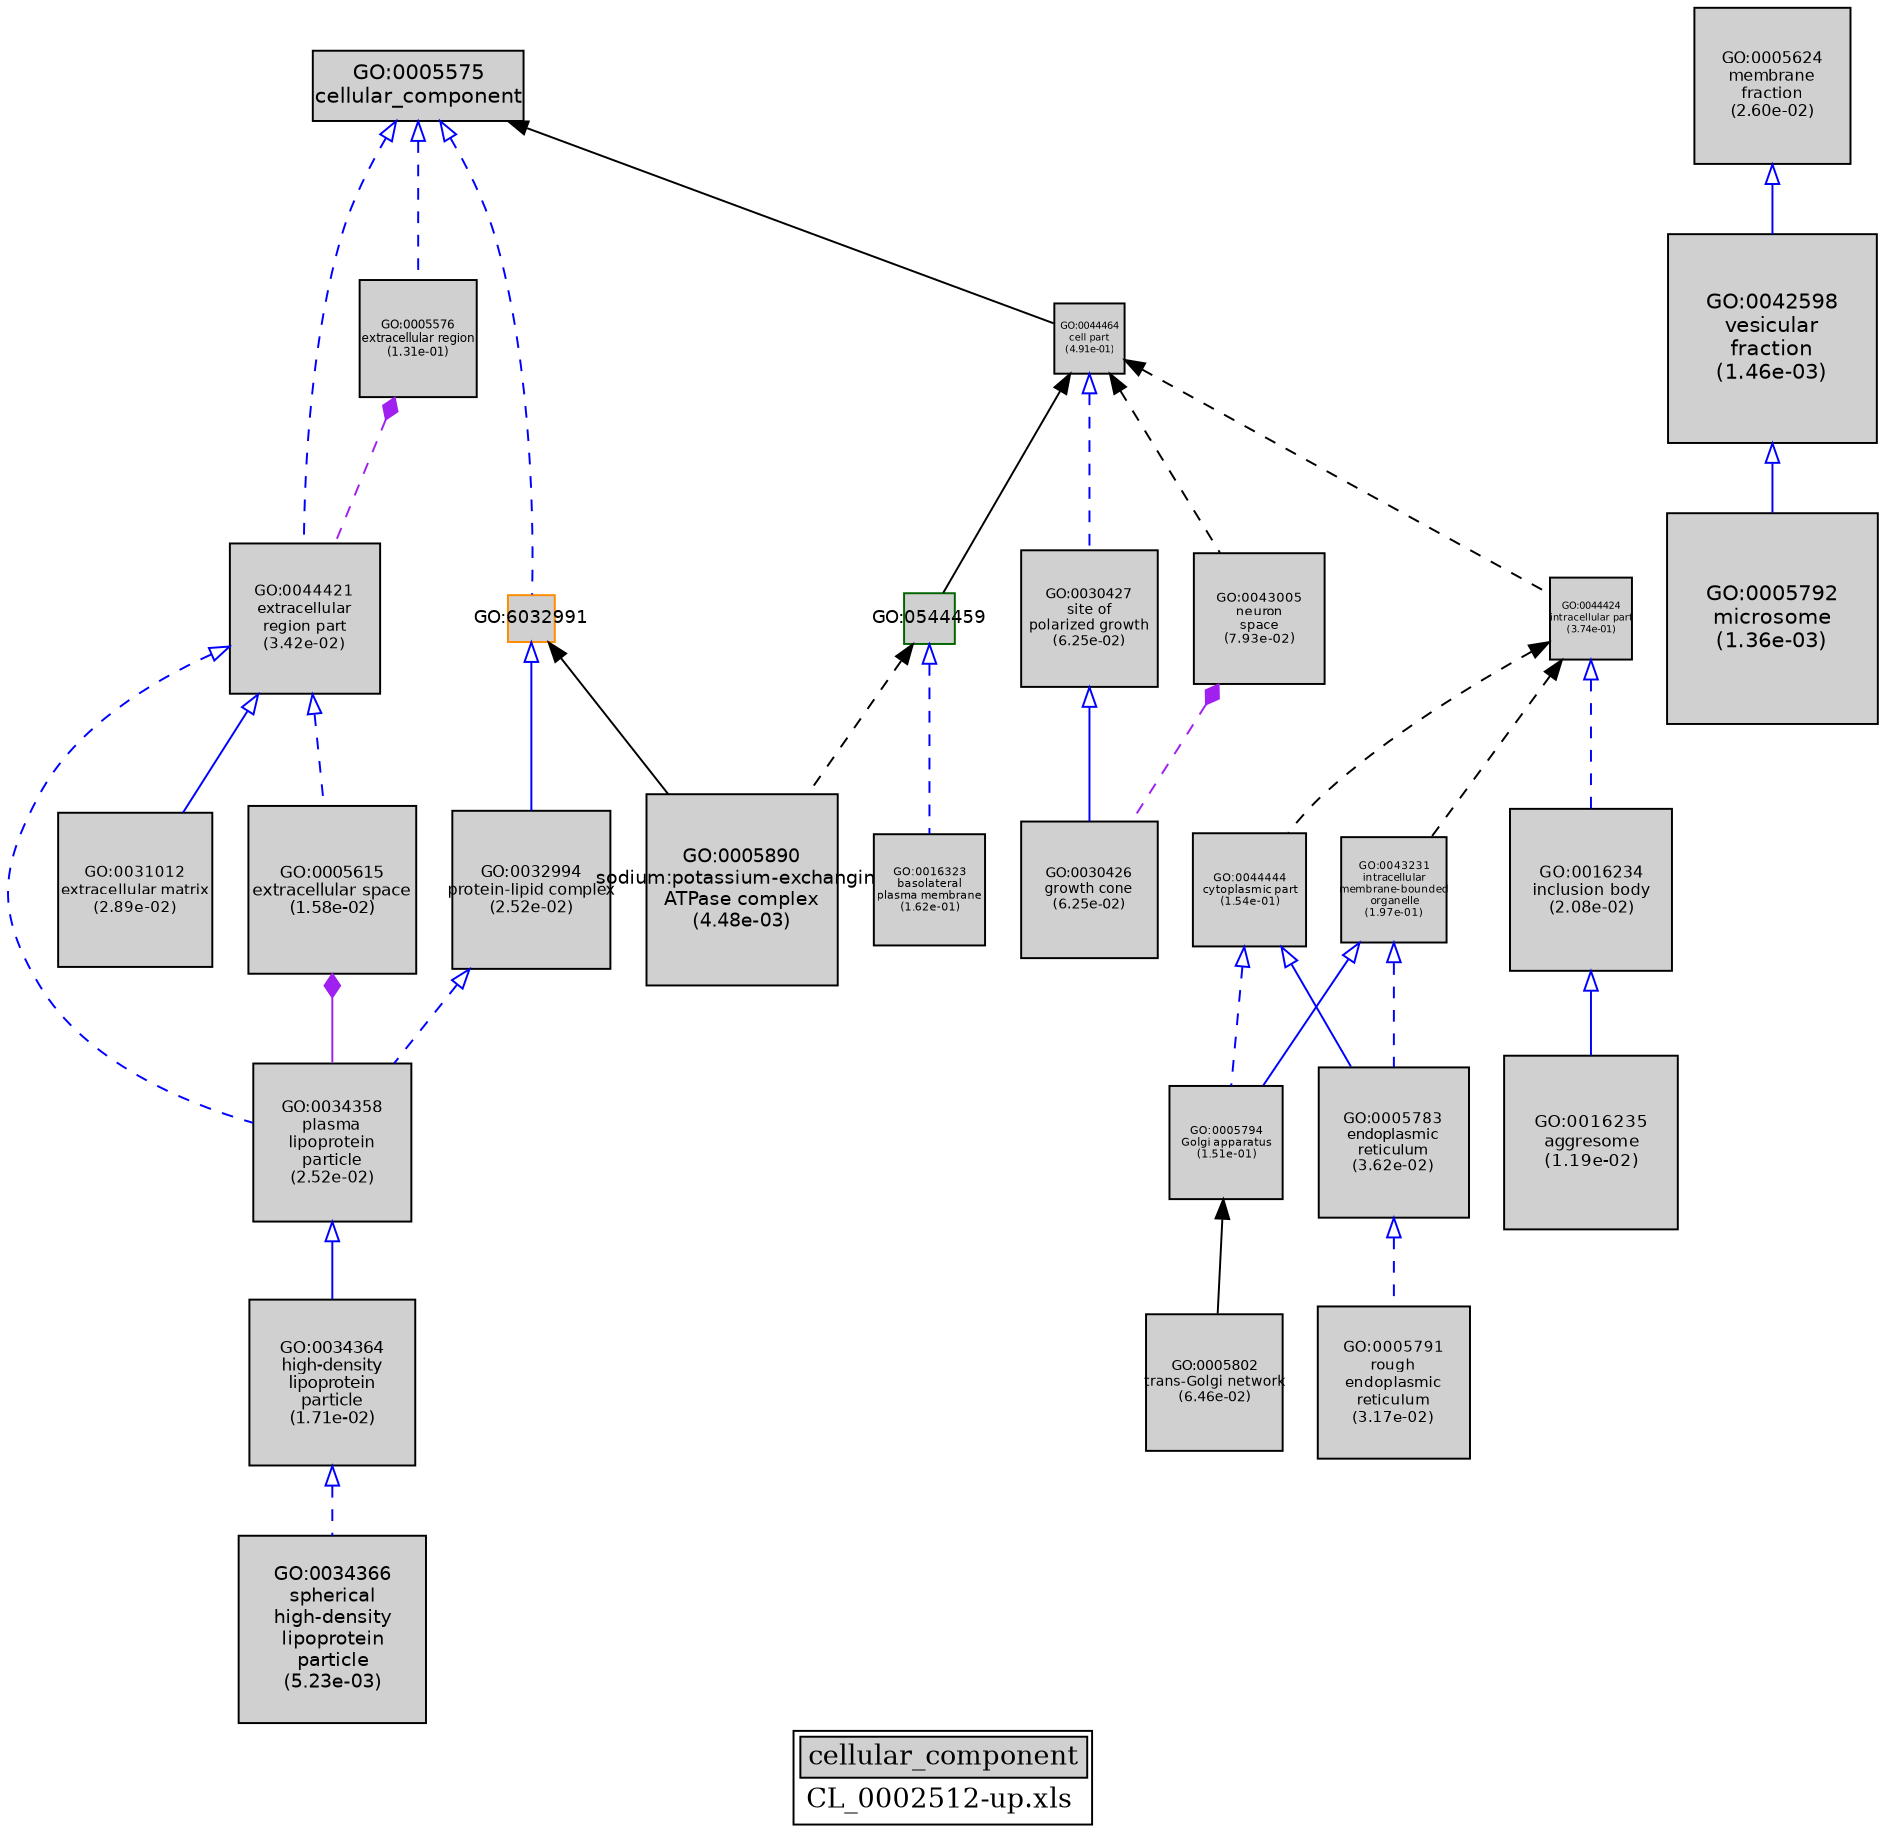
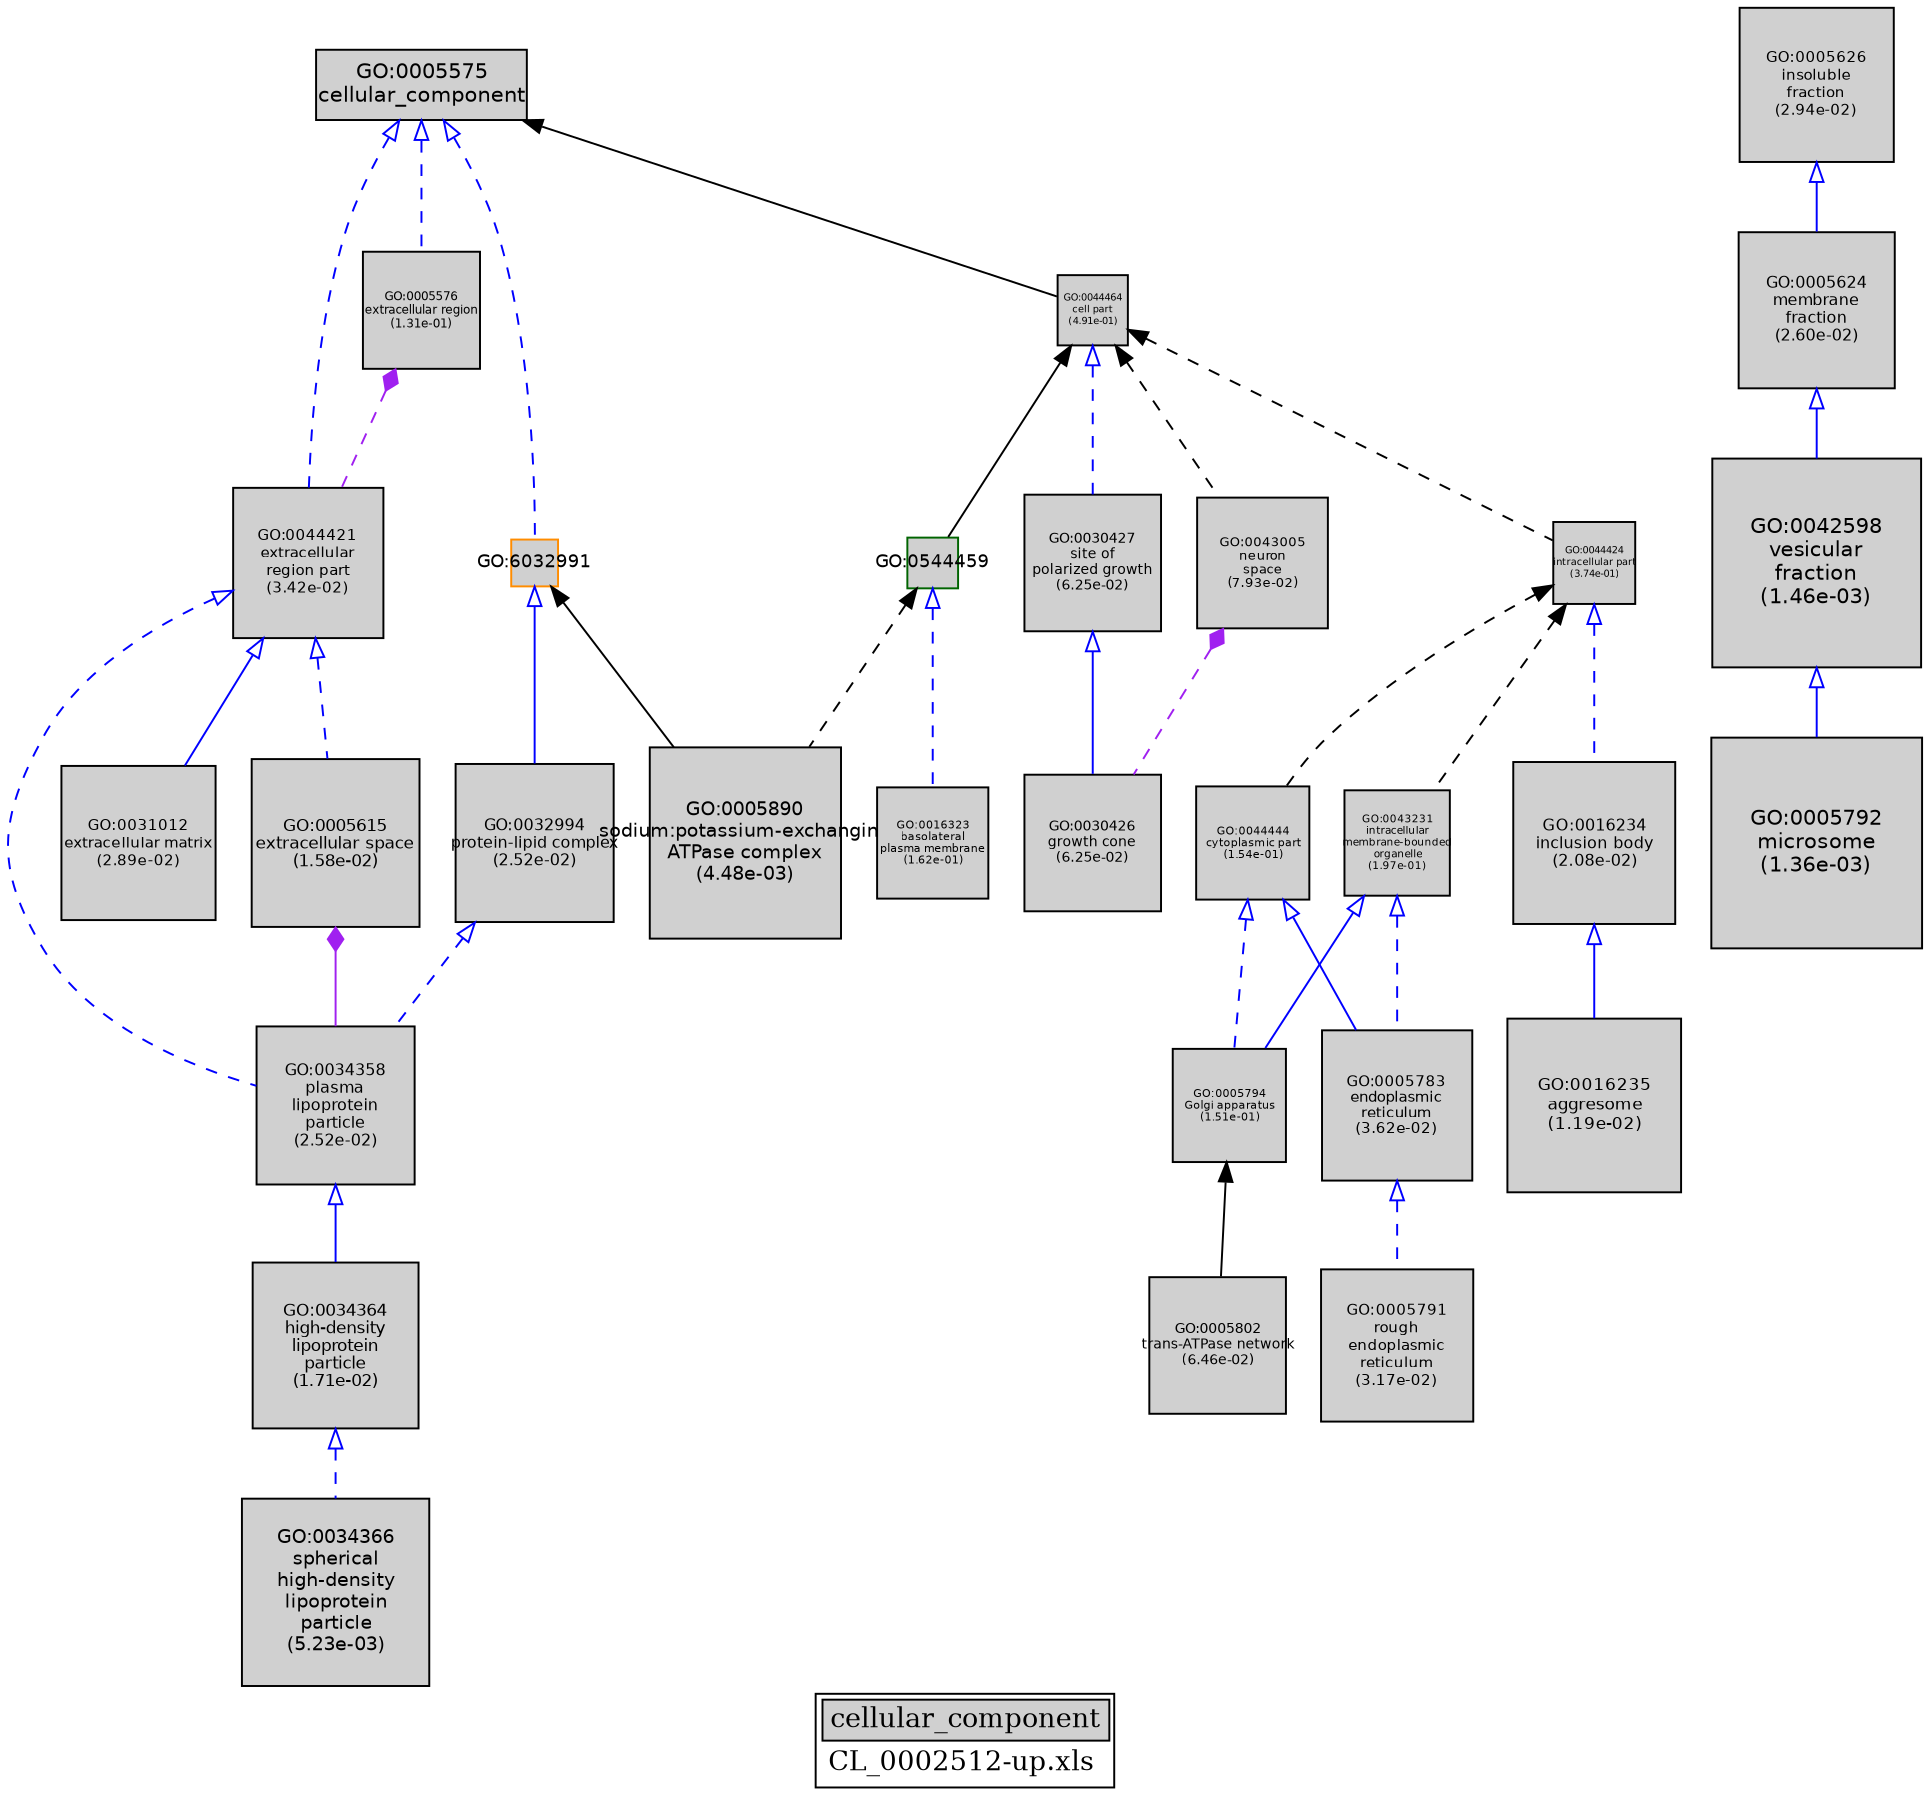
none -> (1817, 85)
(1215, 1382) -> (1219, 1344)
